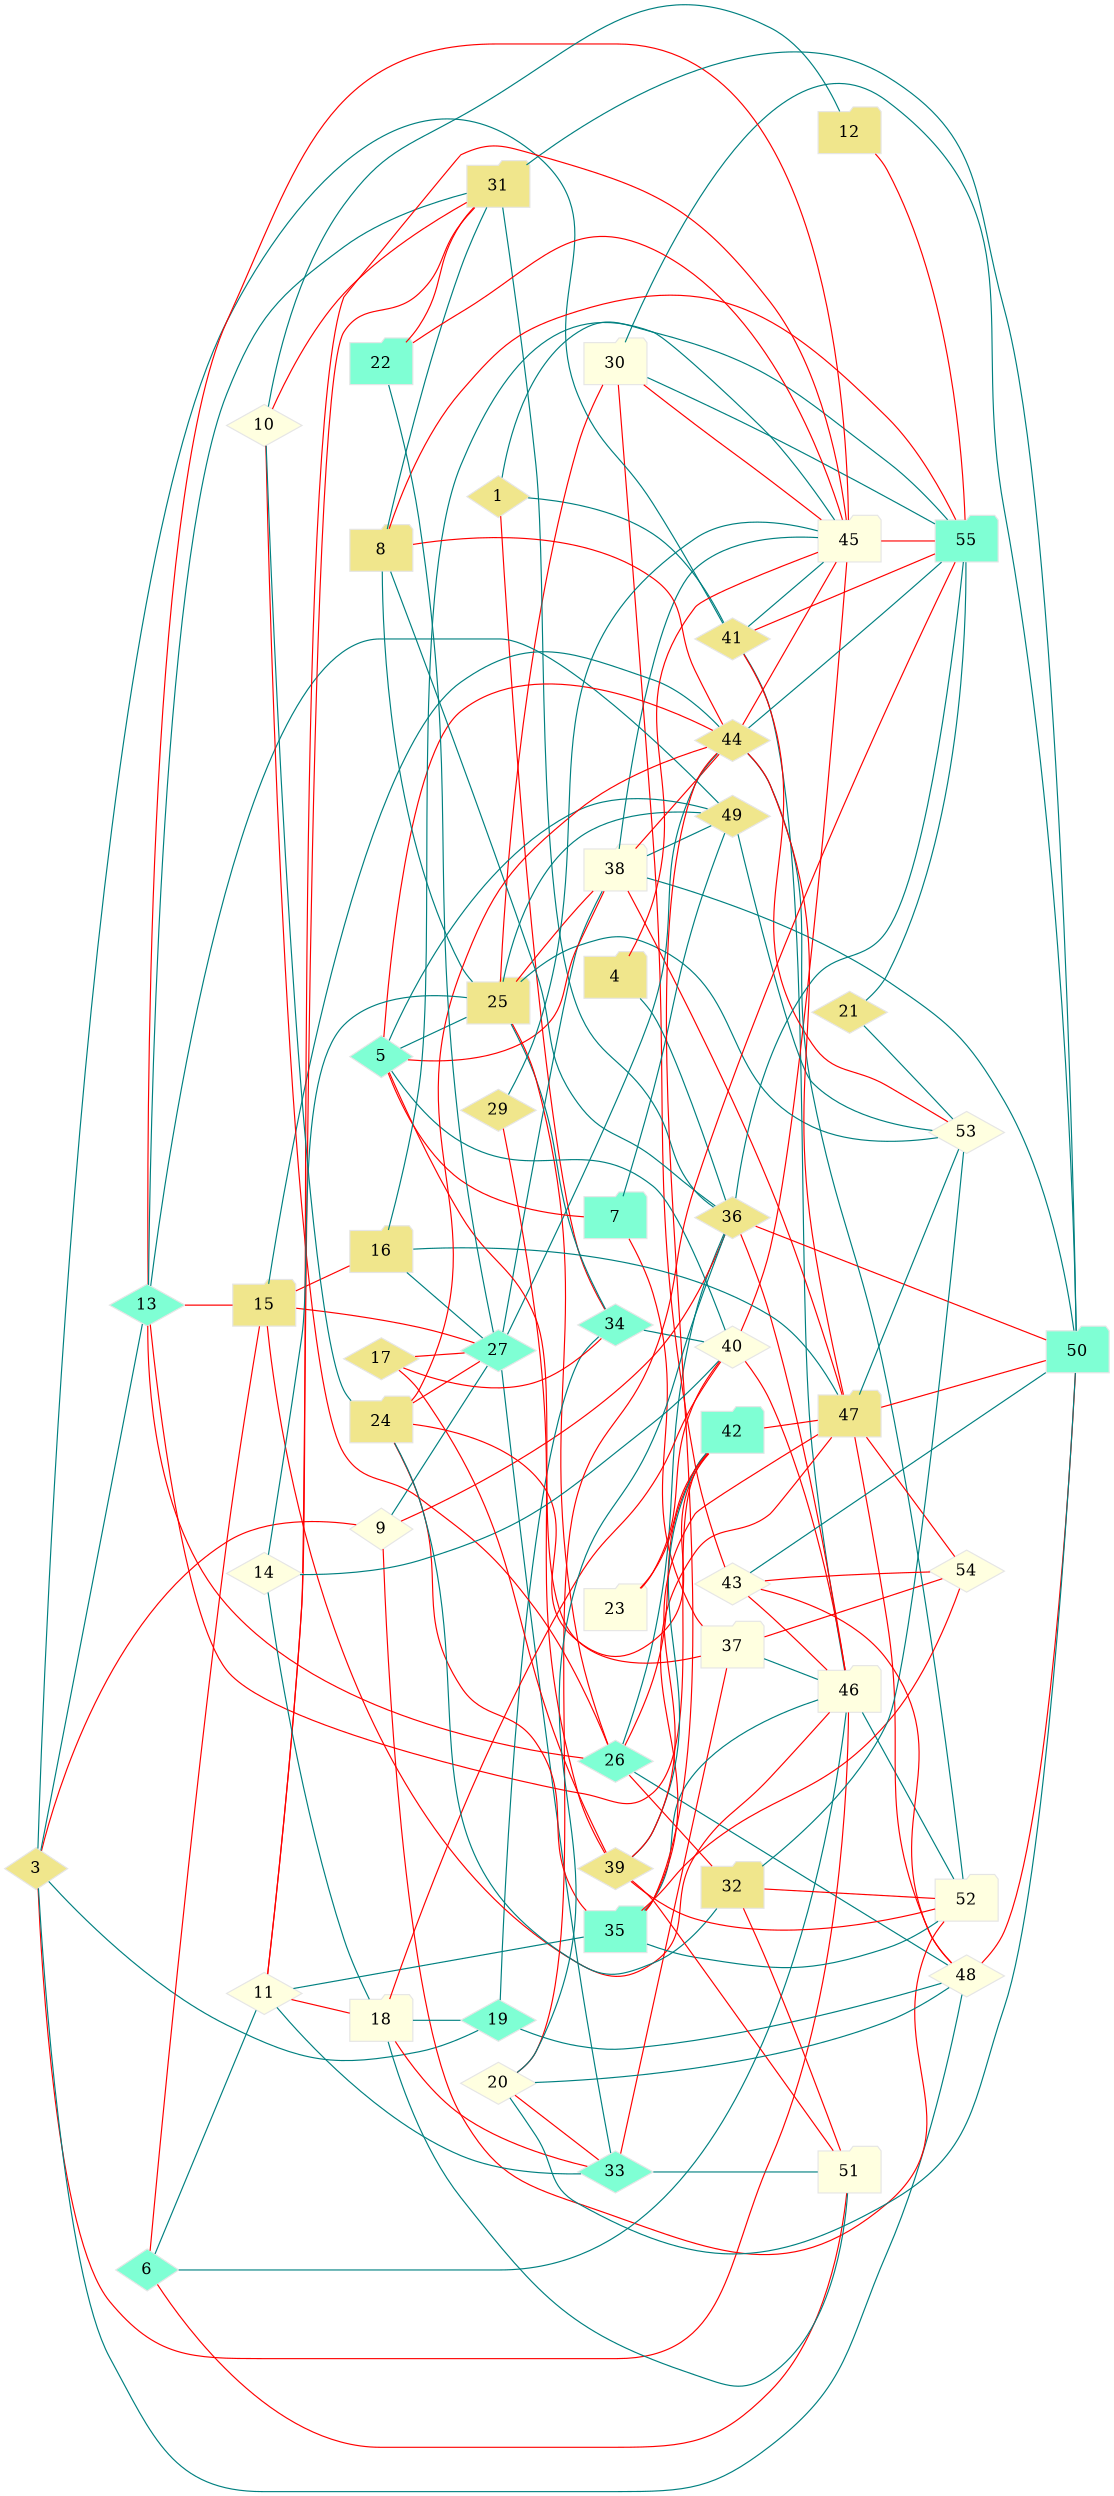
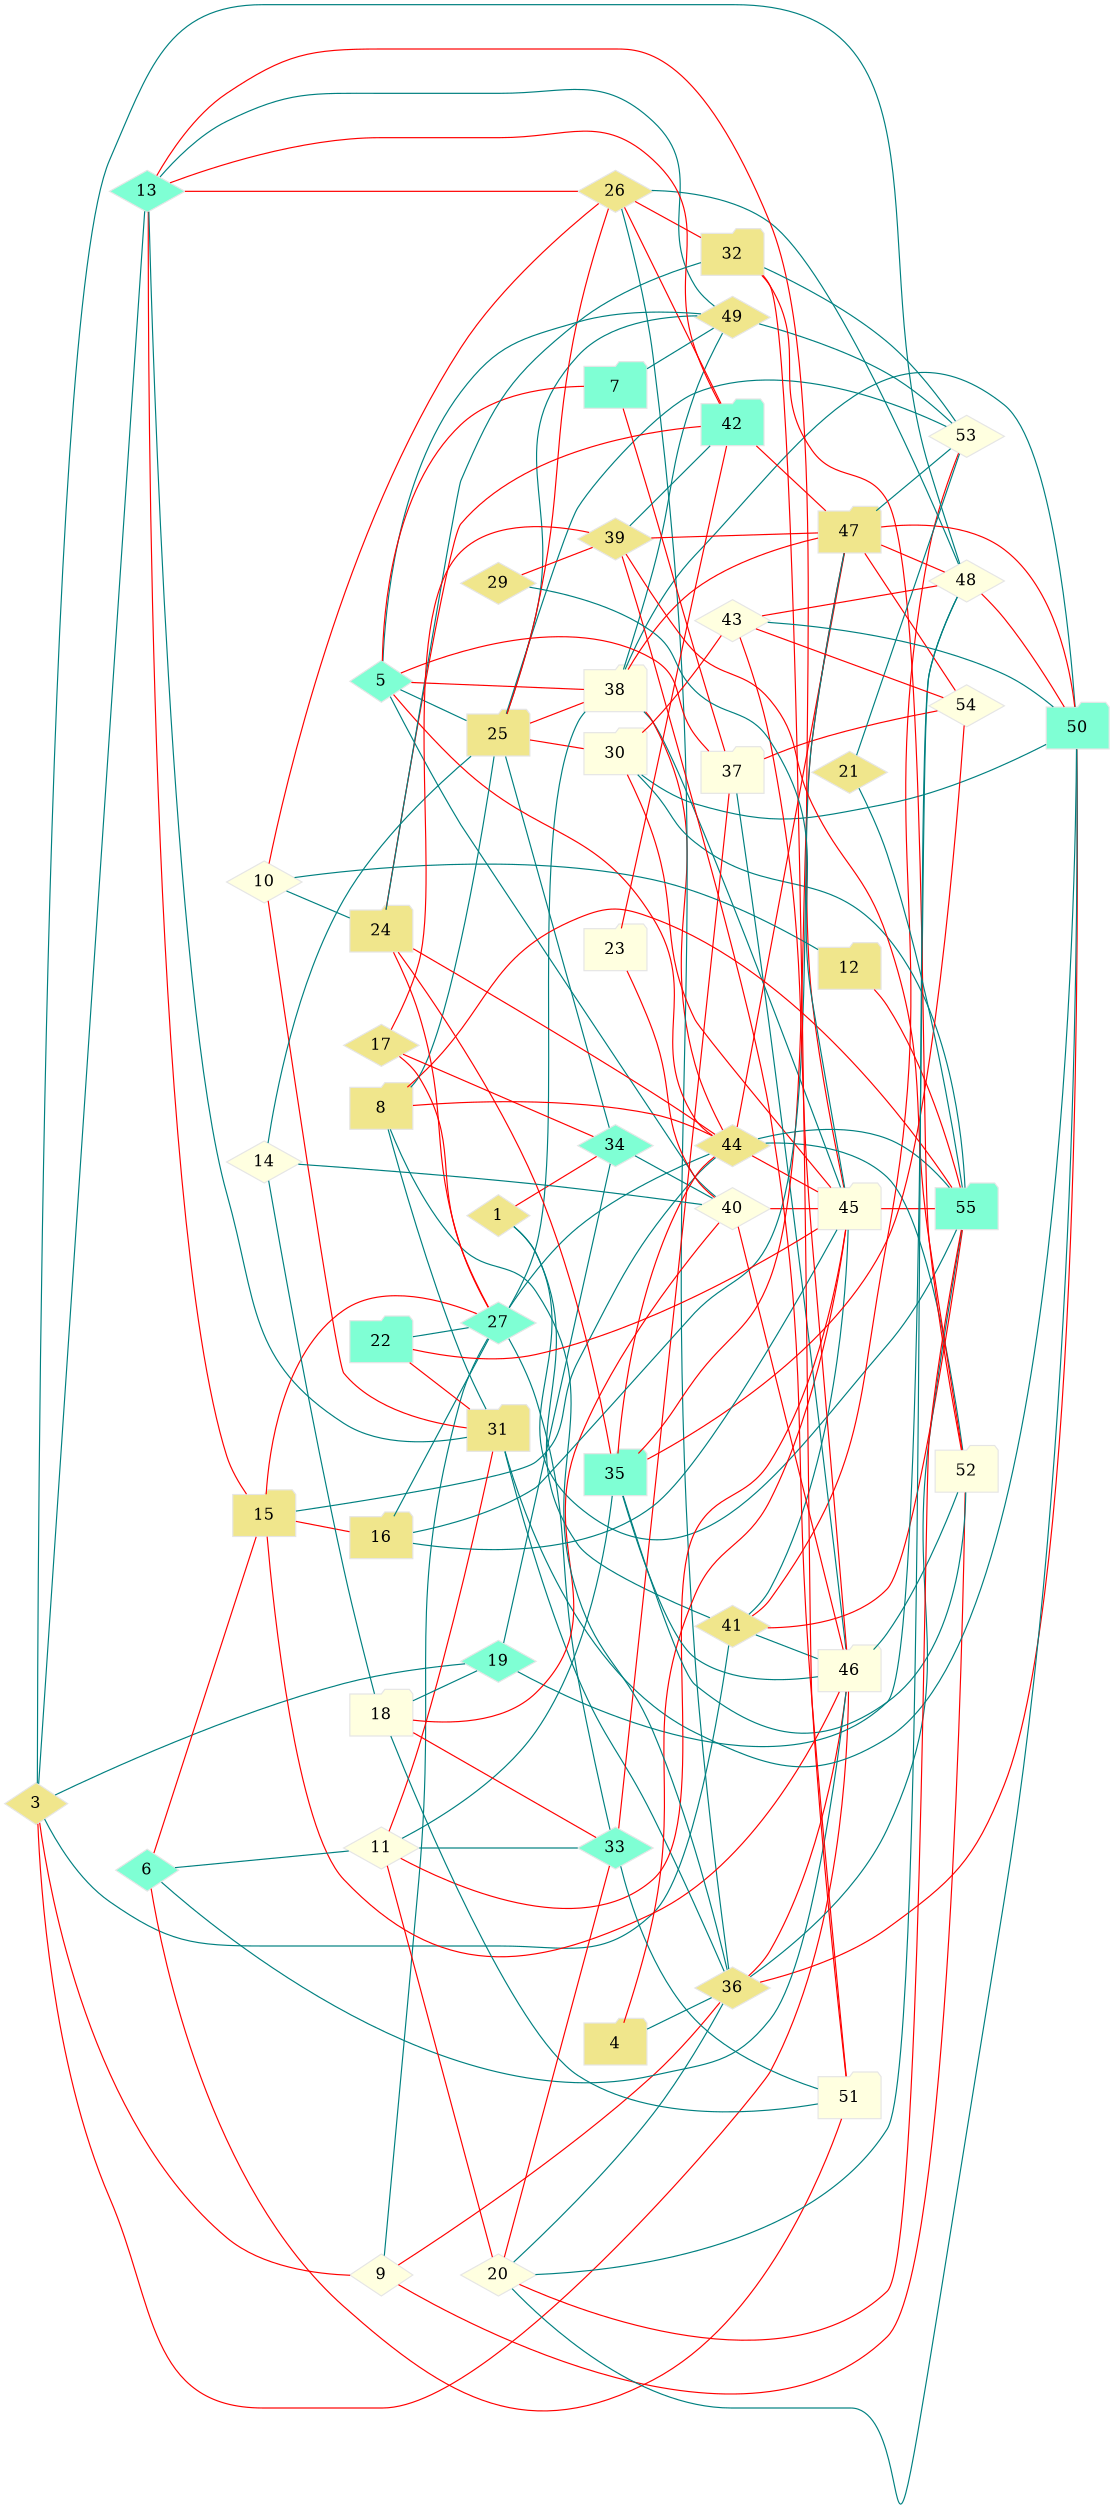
(615, 1761) -> (615, 191)
(321, 2006) -> (440, 2062)
